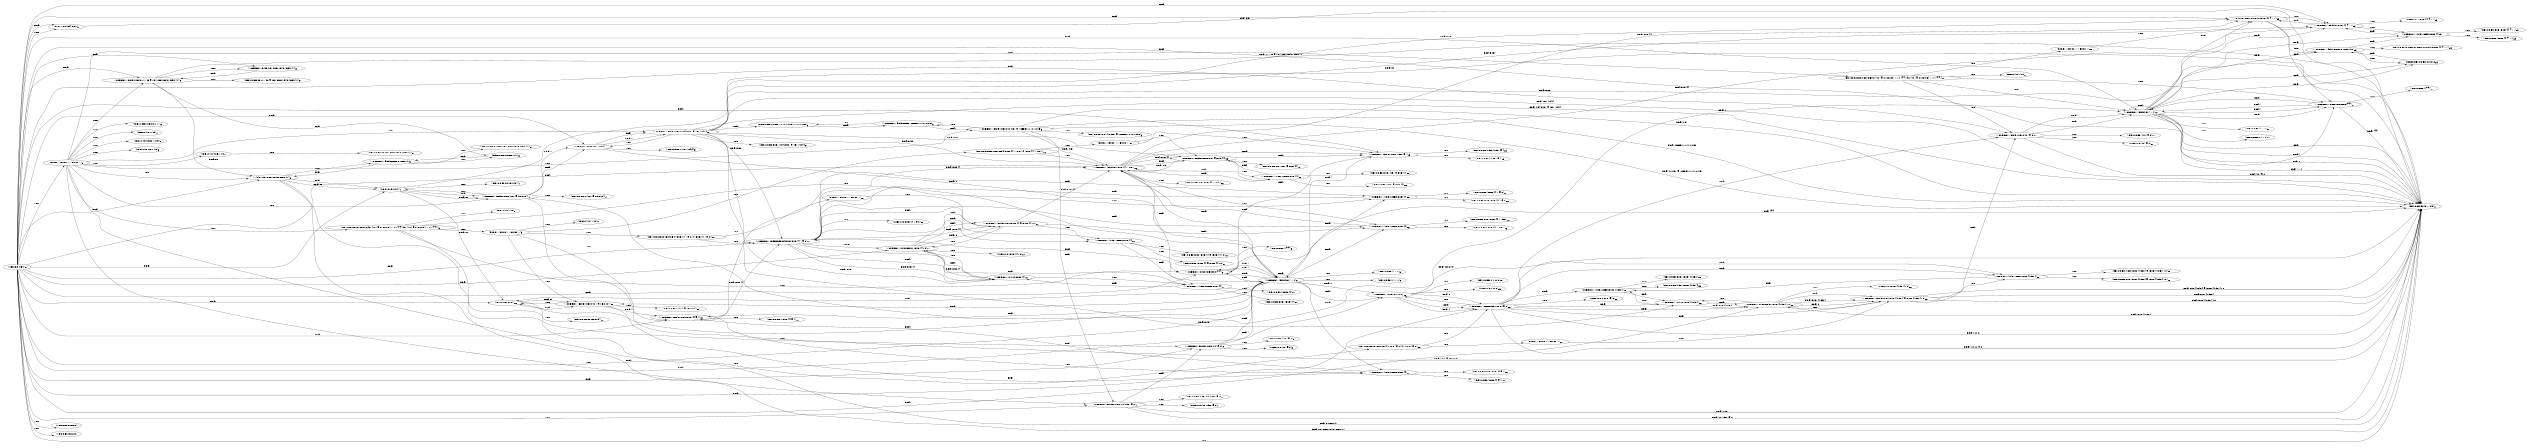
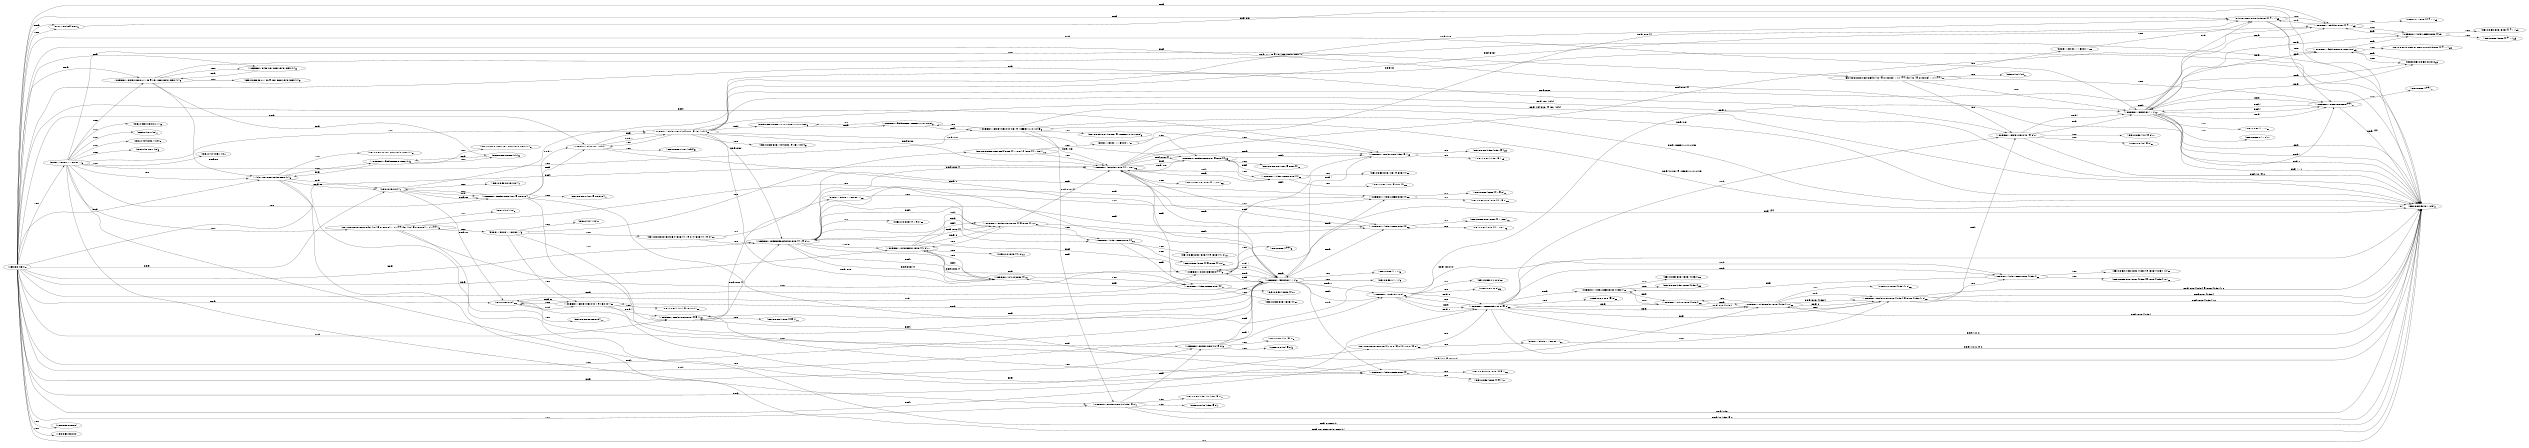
(294, 154) -> (317, 159)
(1159, 321) -> none
